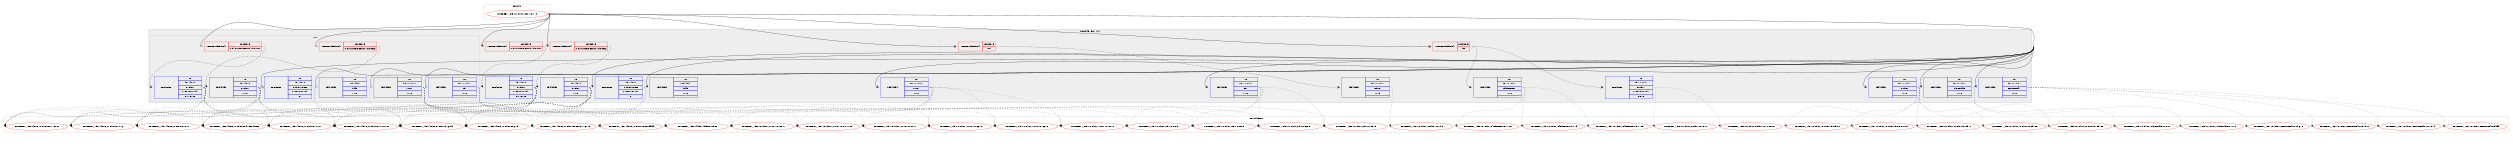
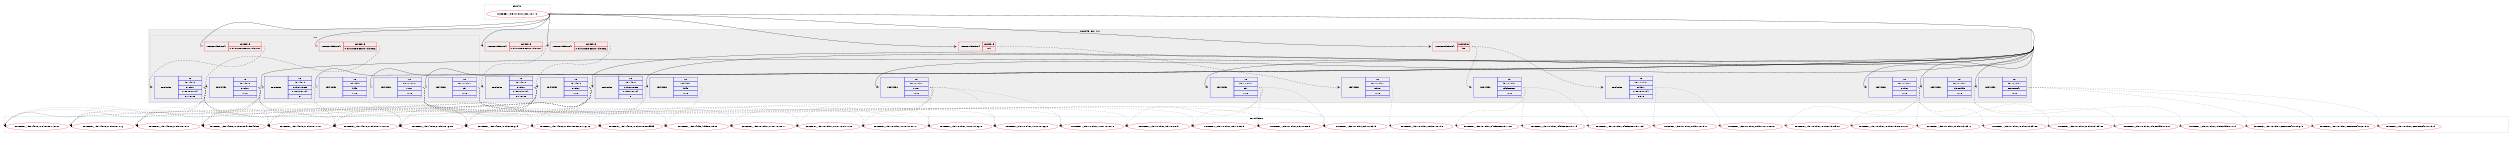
(2476, 127) -> none
